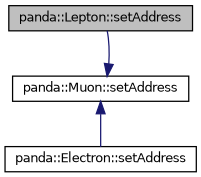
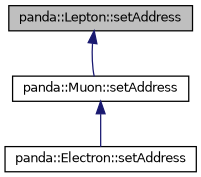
(109, 47) -> (92, 60)
